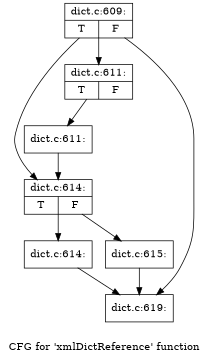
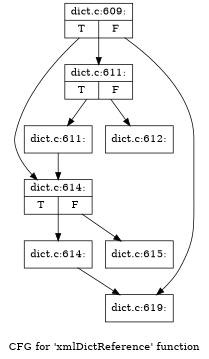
none -> (139, 139)
(139, 278) -> none
